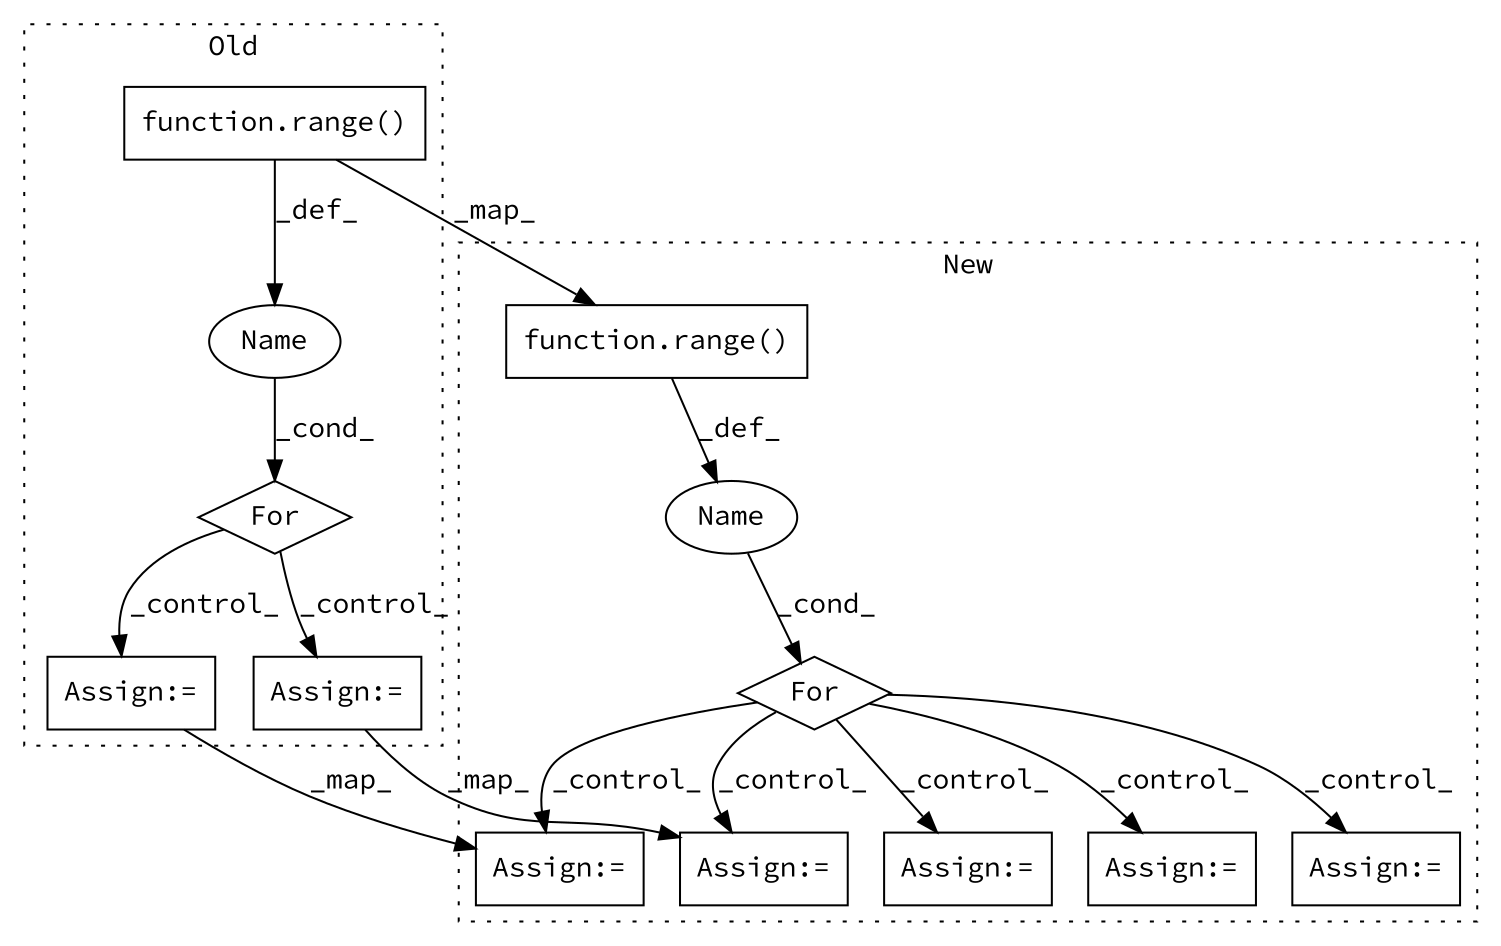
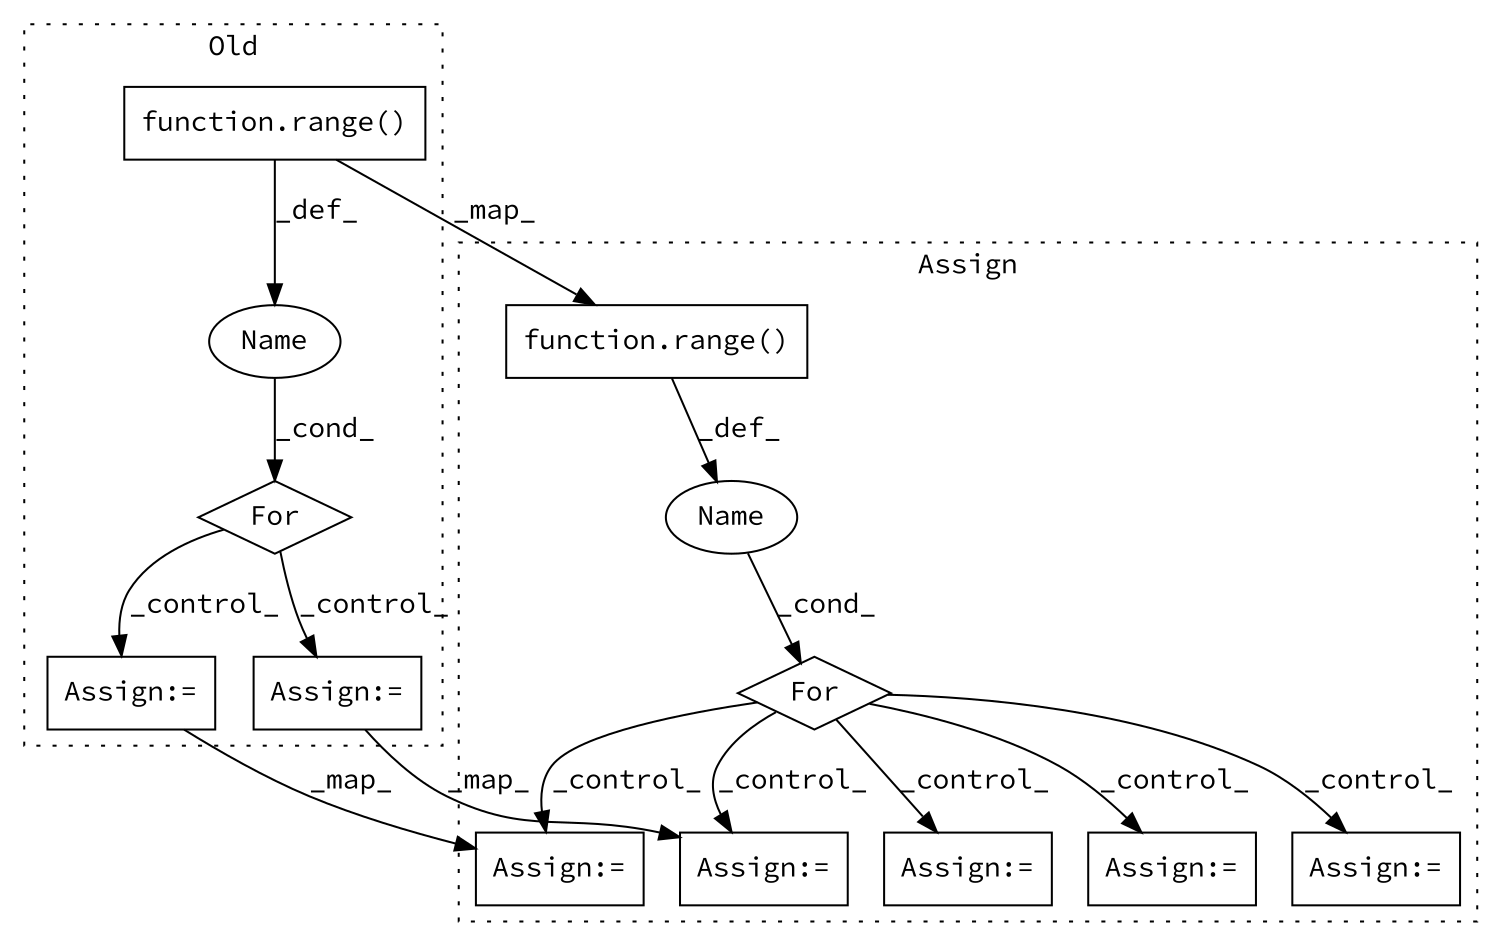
(968, 266) -> (968, 266)
